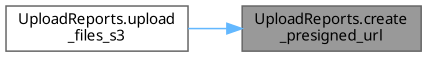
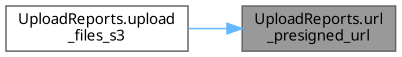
(332, 29) -> (319, 29)
